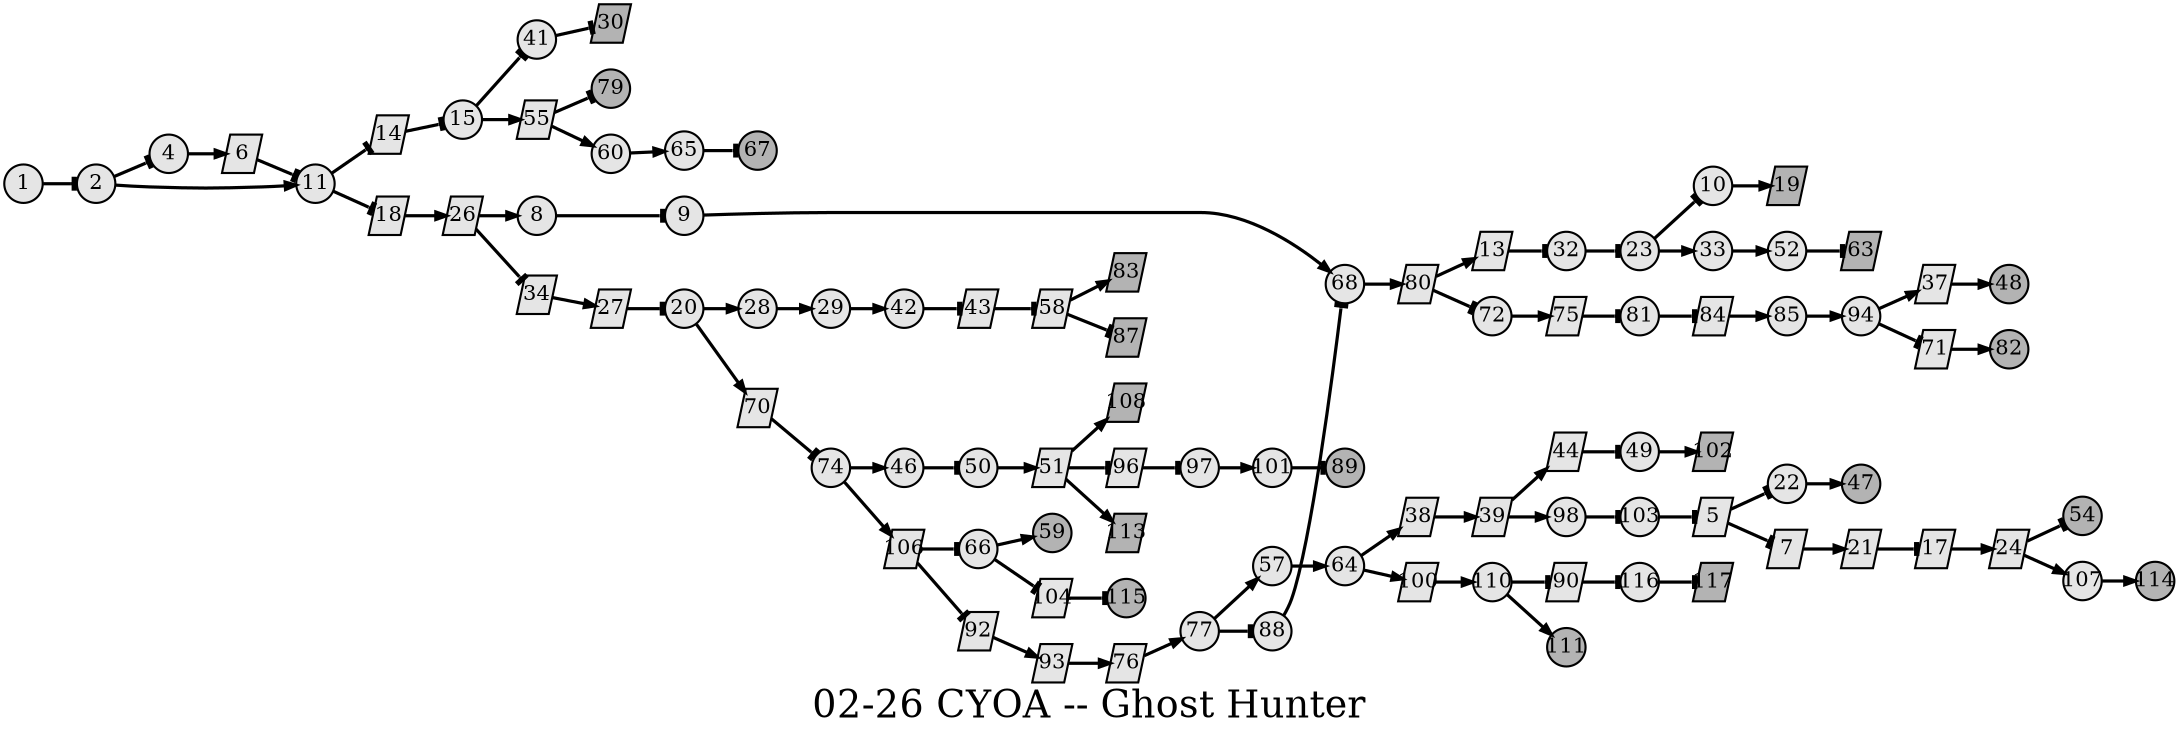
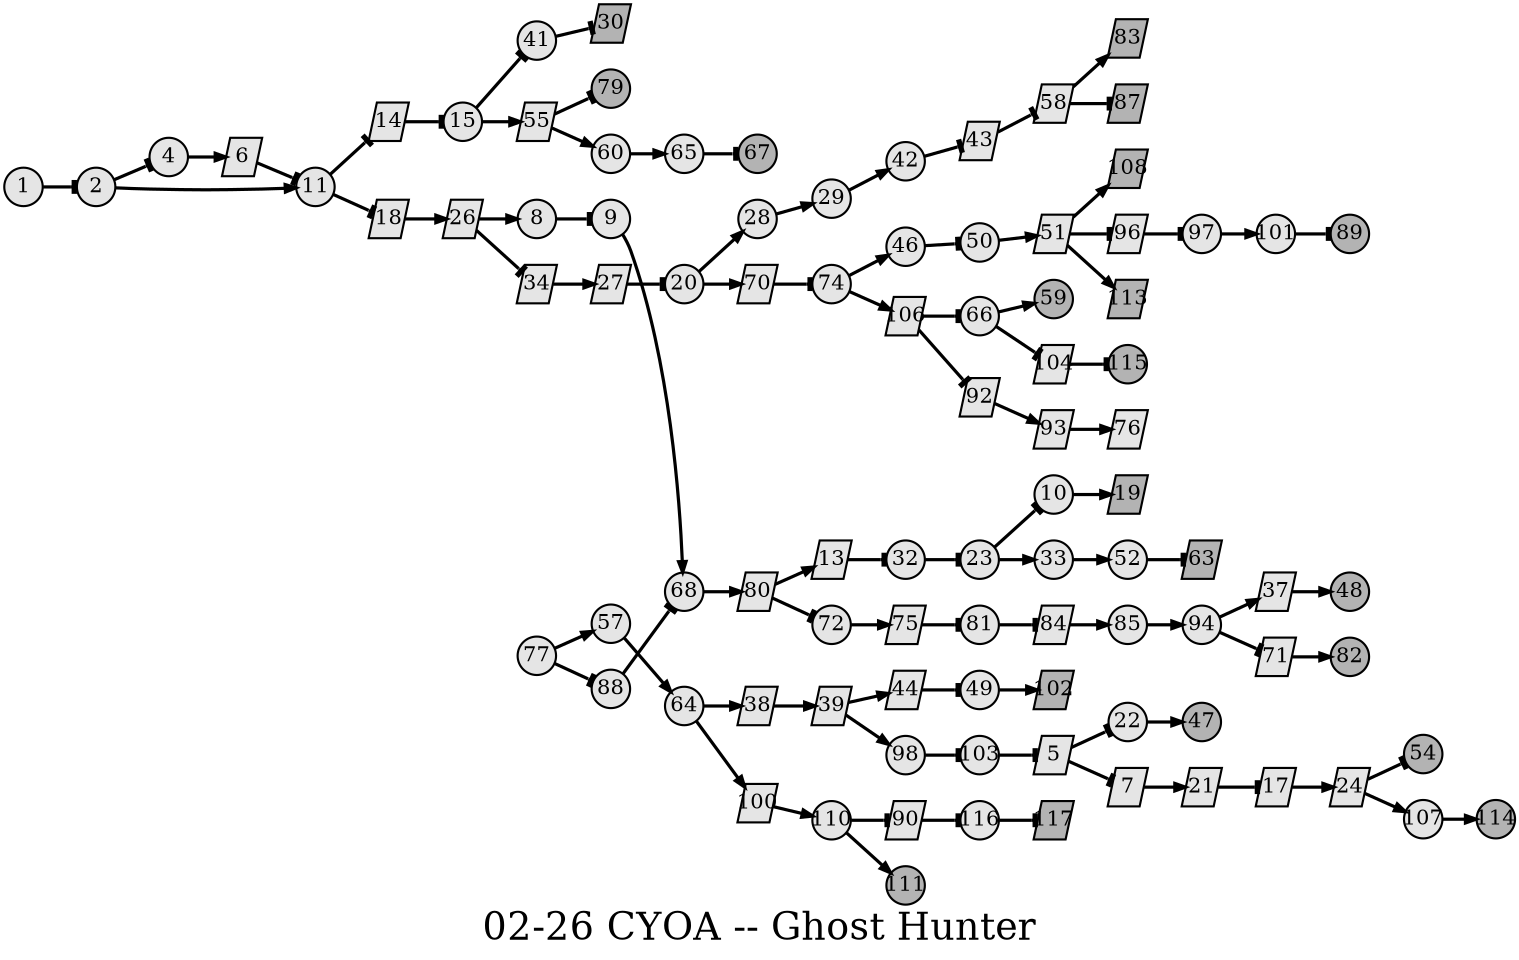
(1158, 649) -> none
